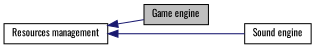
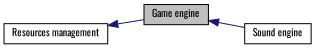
(181, 34) -> (231, 25)
